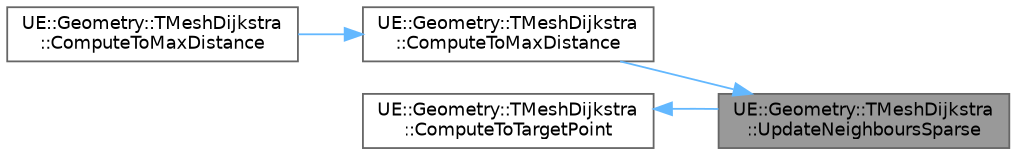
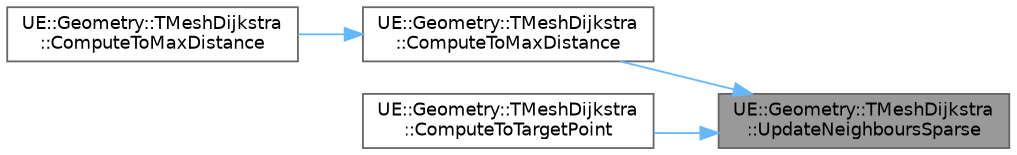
(695, 109) -> (677, 133)
